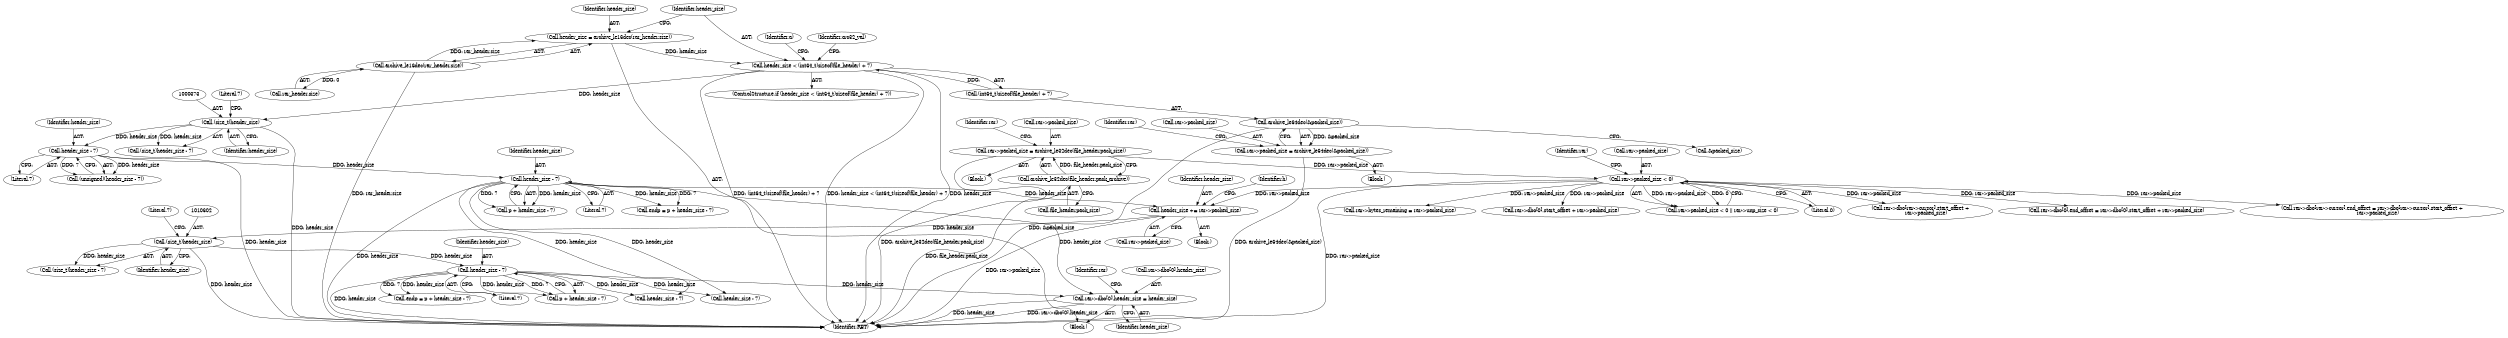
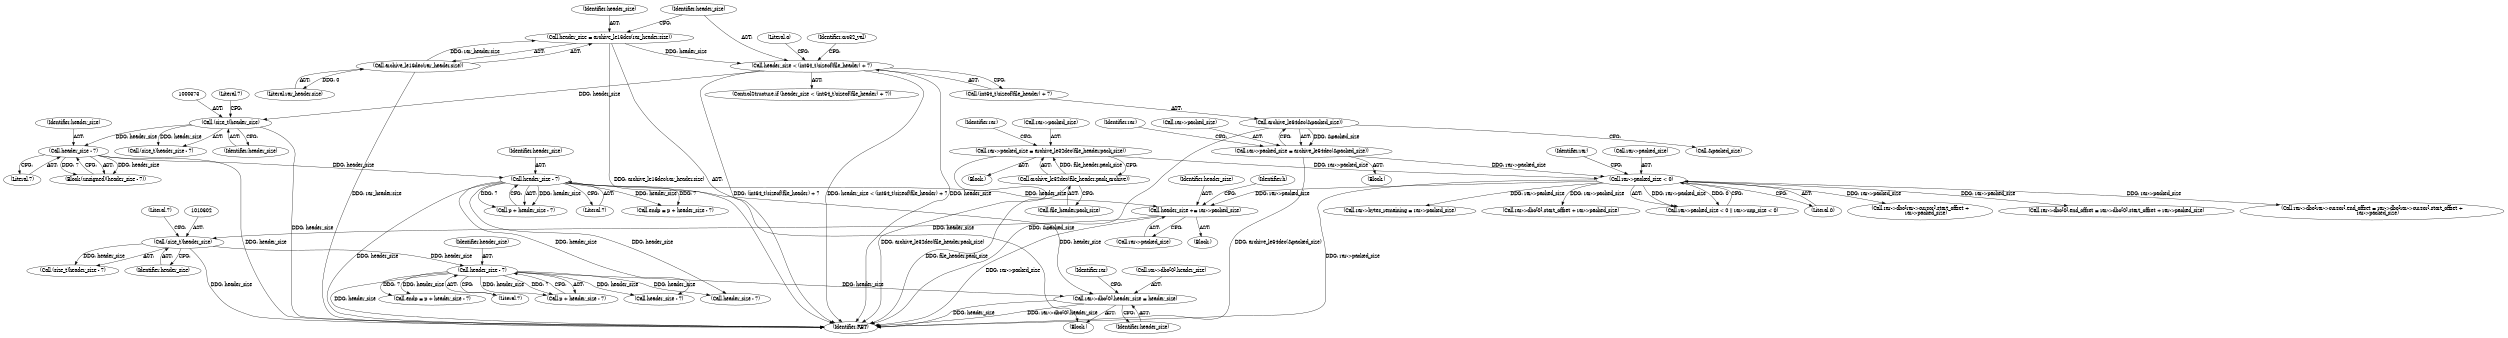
(779, 38) -> (779, 38)
(974, 80) -> (974, 80)
(1000, 80) -> (1000, 80)
(295, 95) -> (295, 95)
none -> (1478, 166)
(105, 180) -> (105, 180)
none -> (660, 190)
